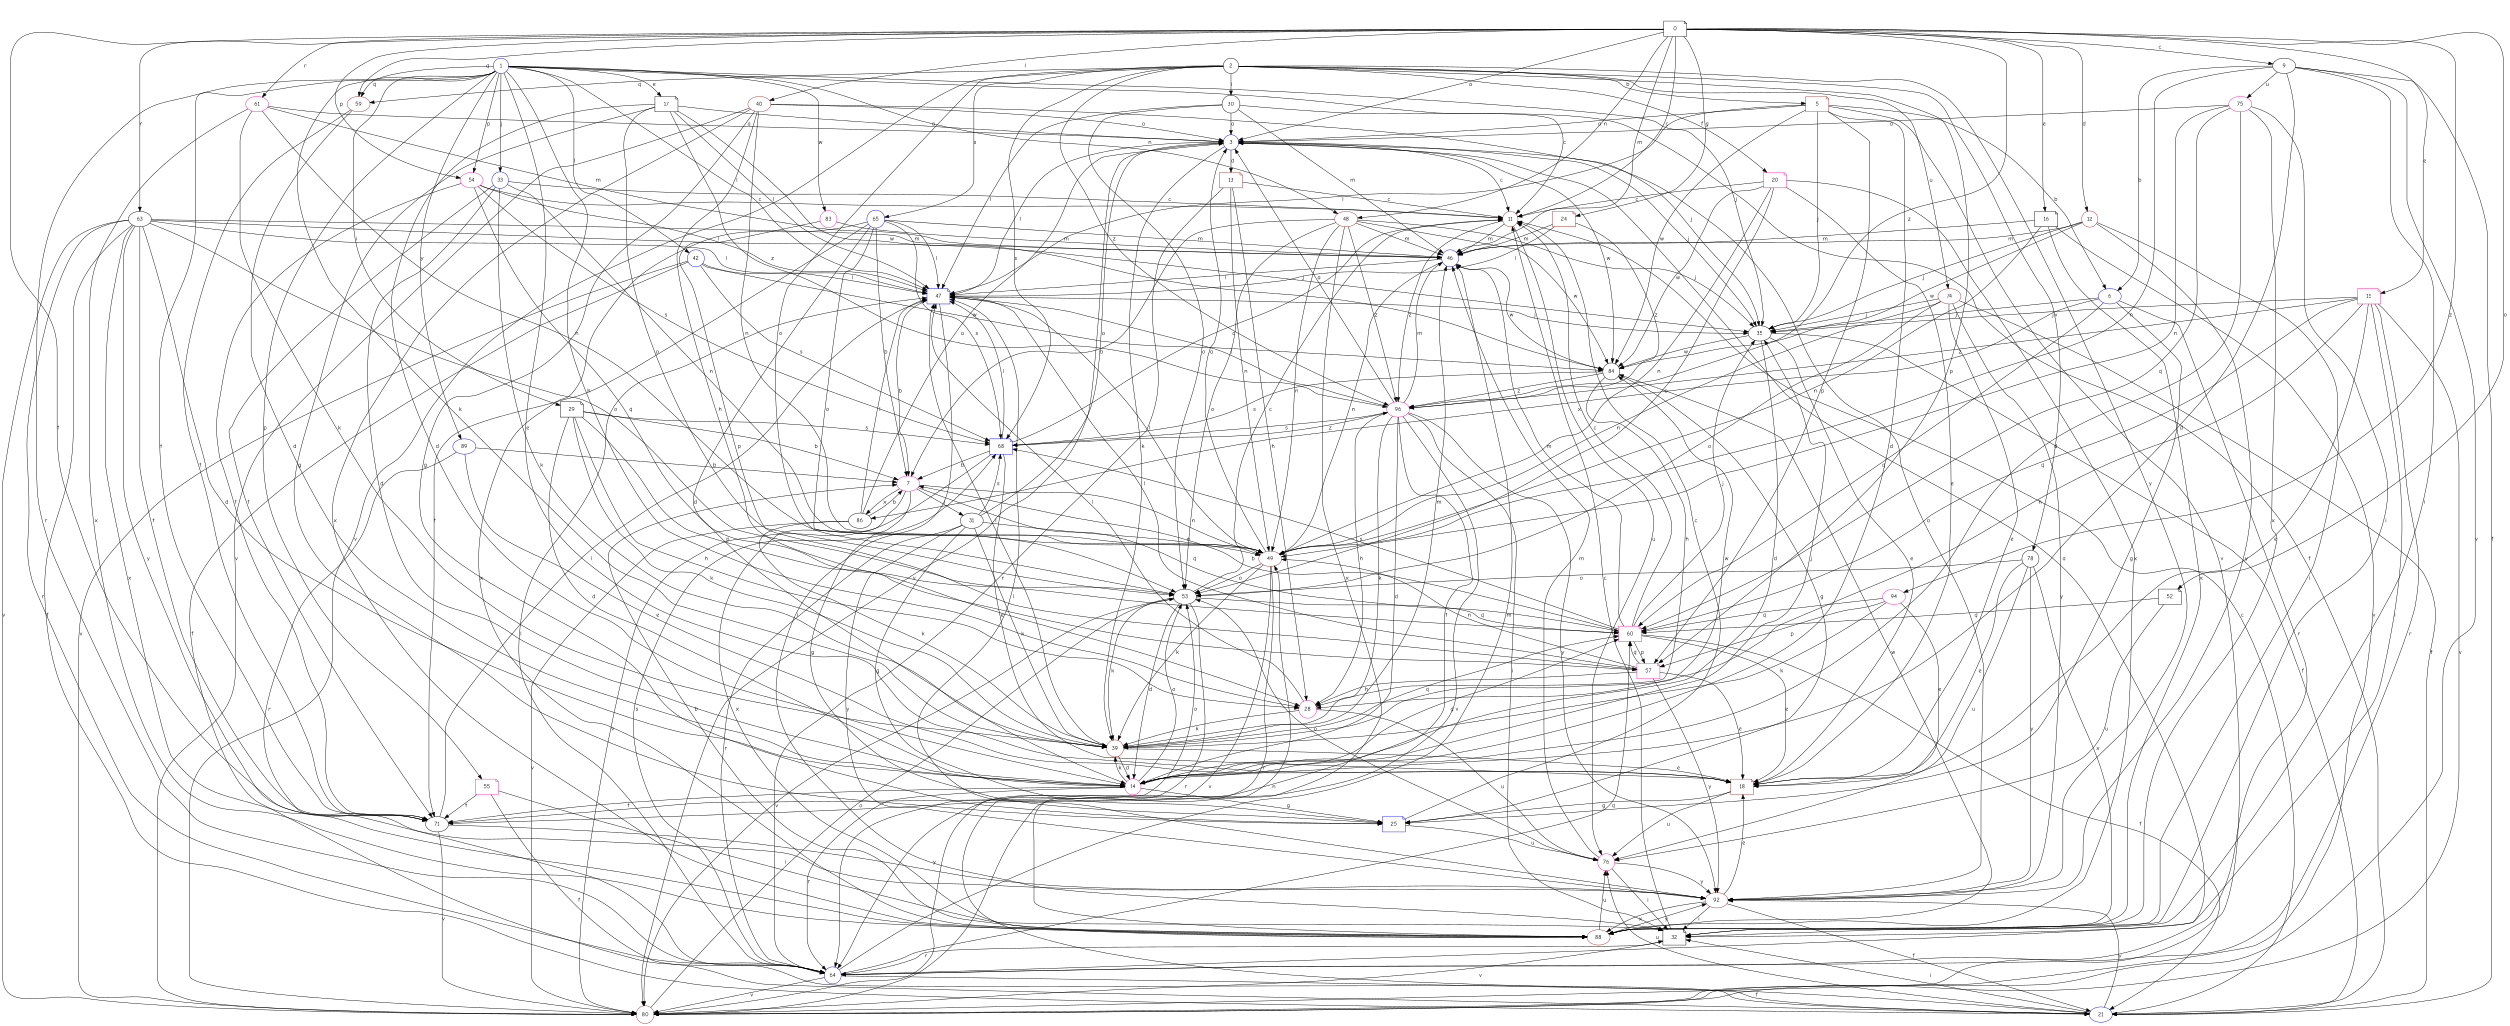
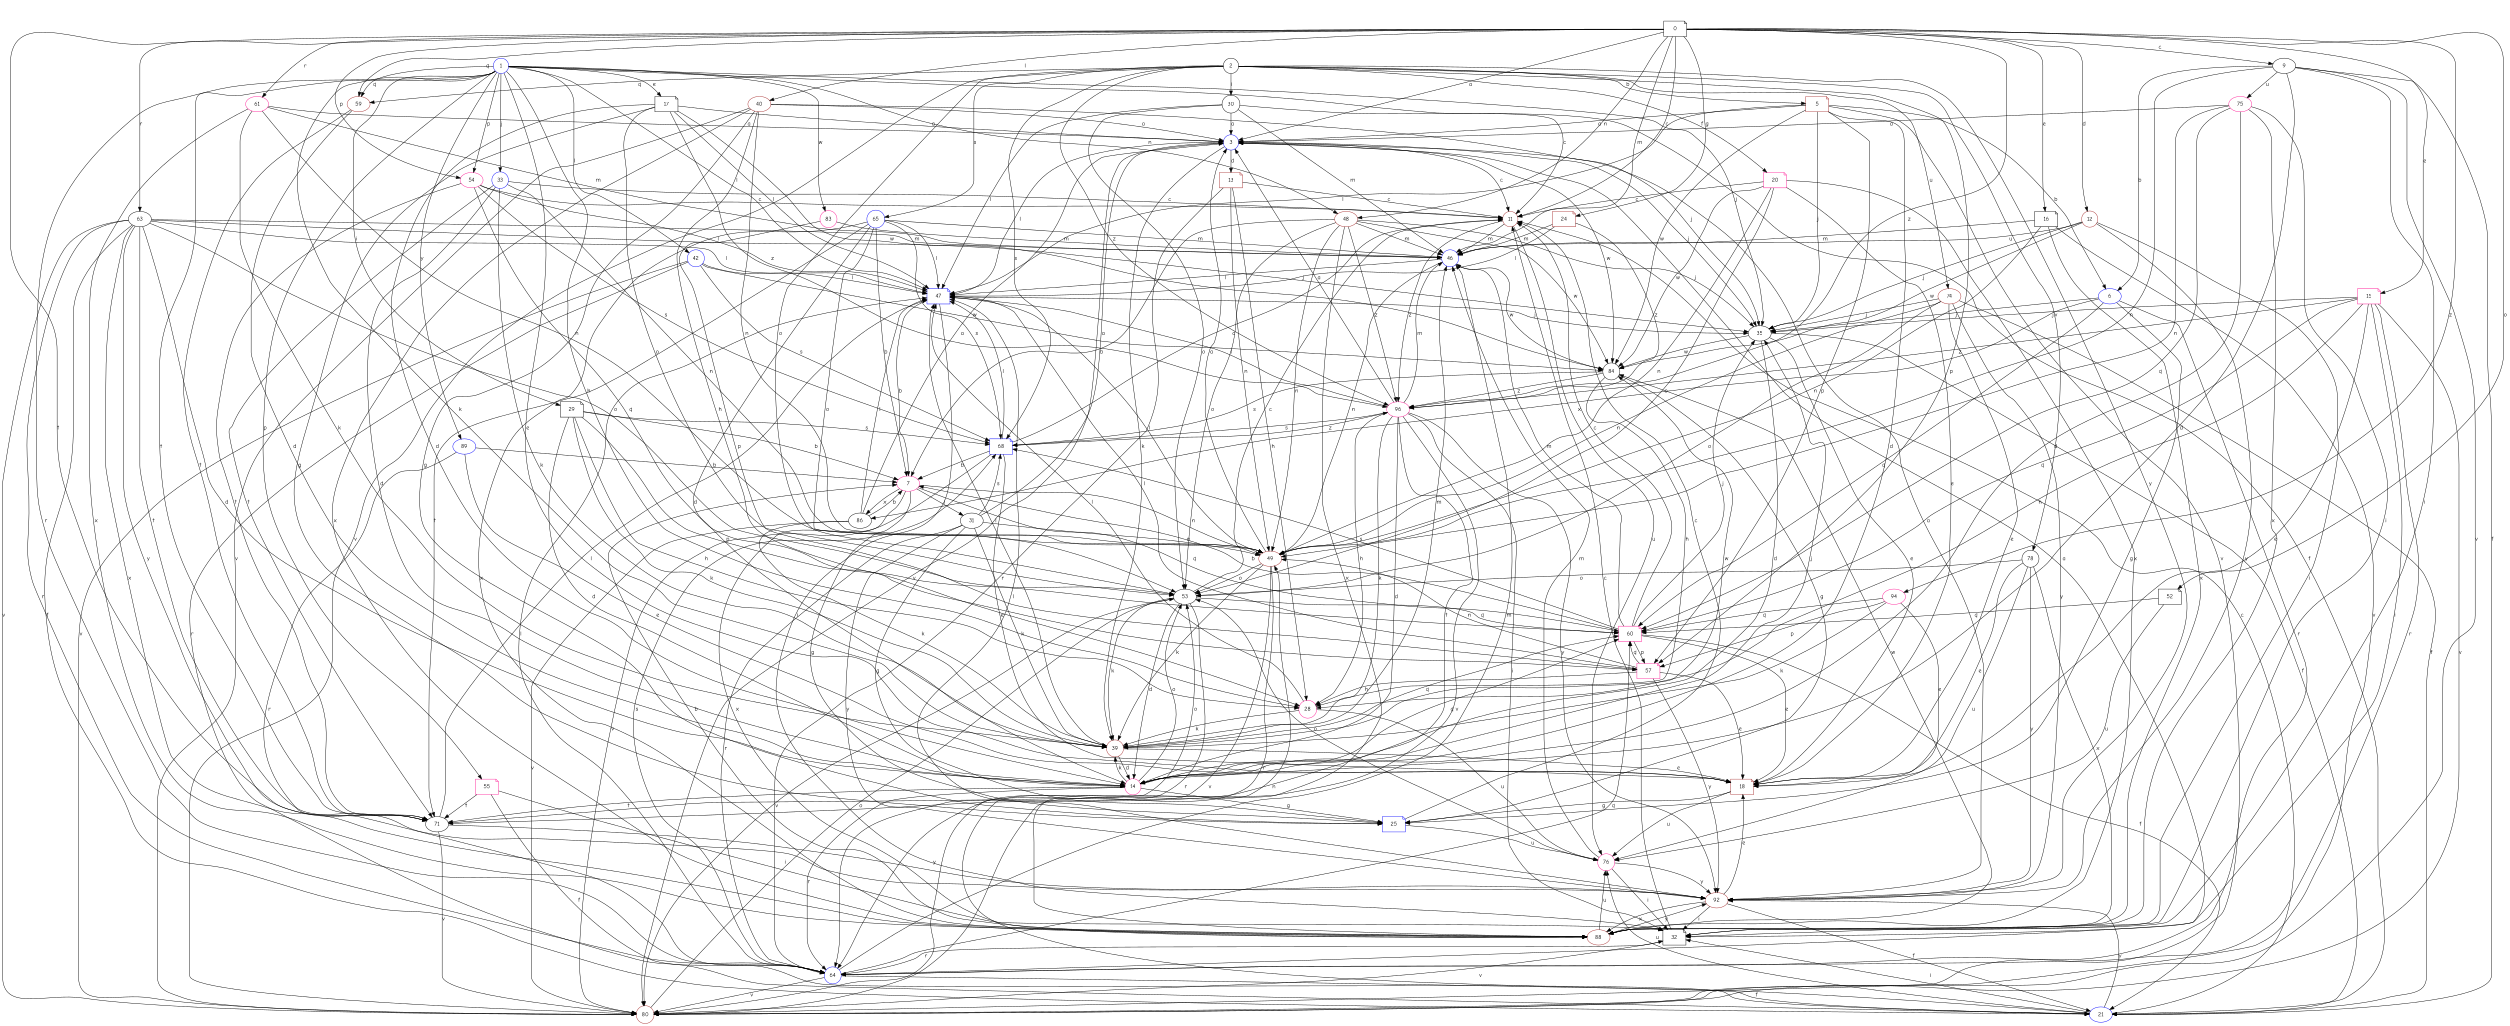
(2011, 239) -> (2011, 239)
(192, 634) -> (192, 634)
